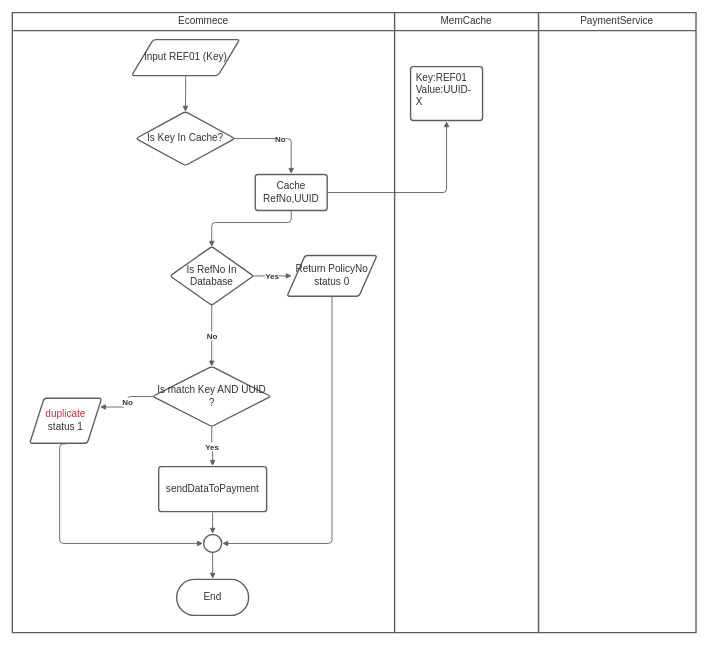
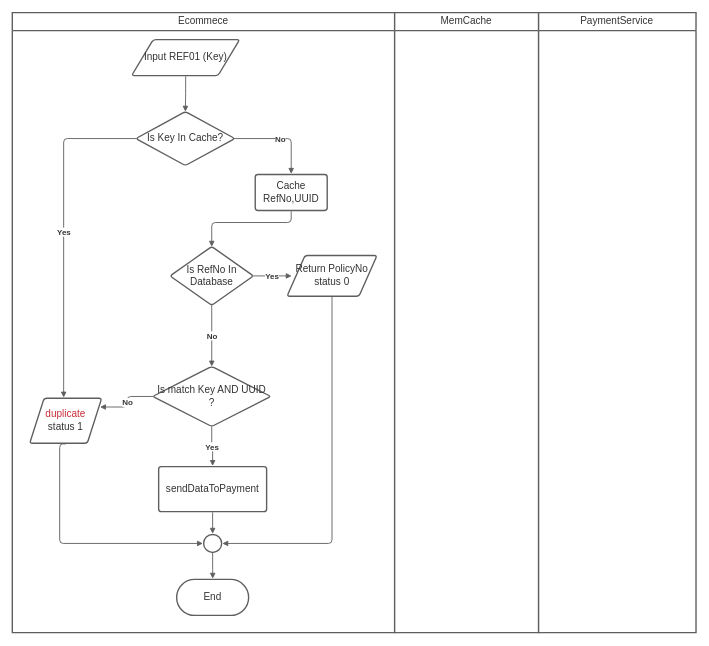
(447, 93) -> none
(421, 192) -> none
none -> (64, 227)
